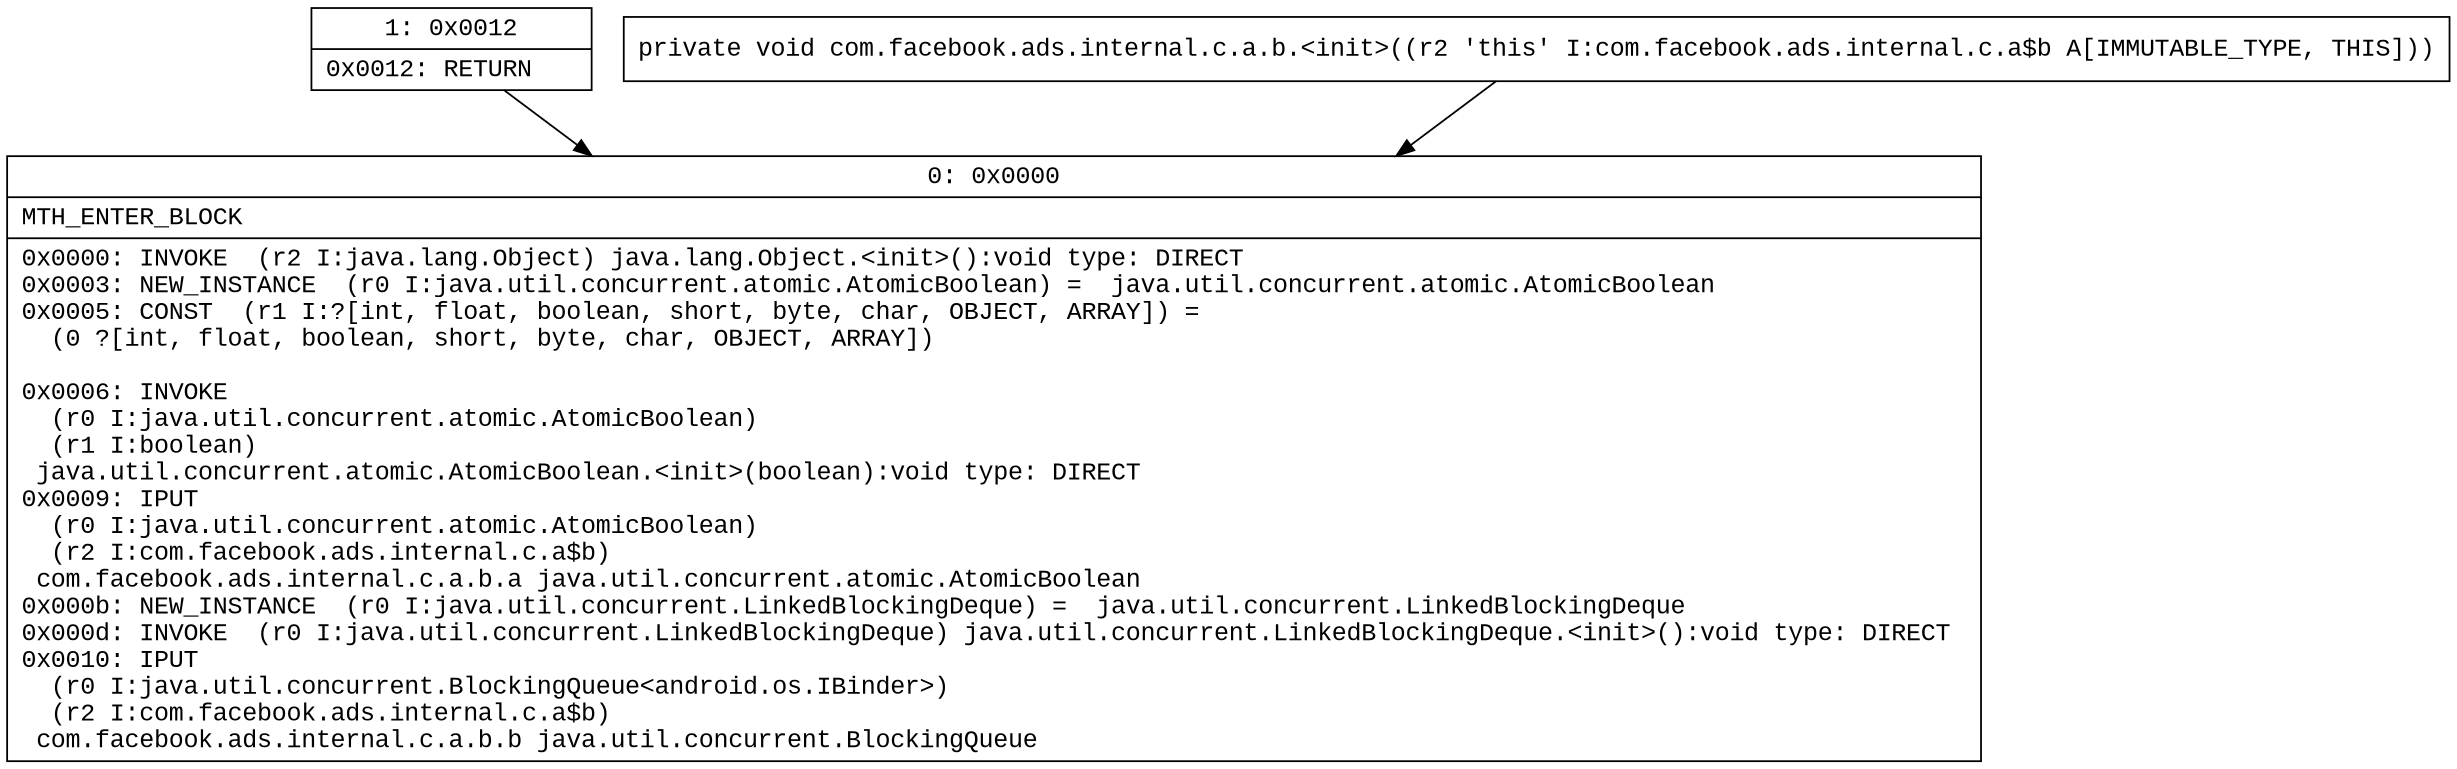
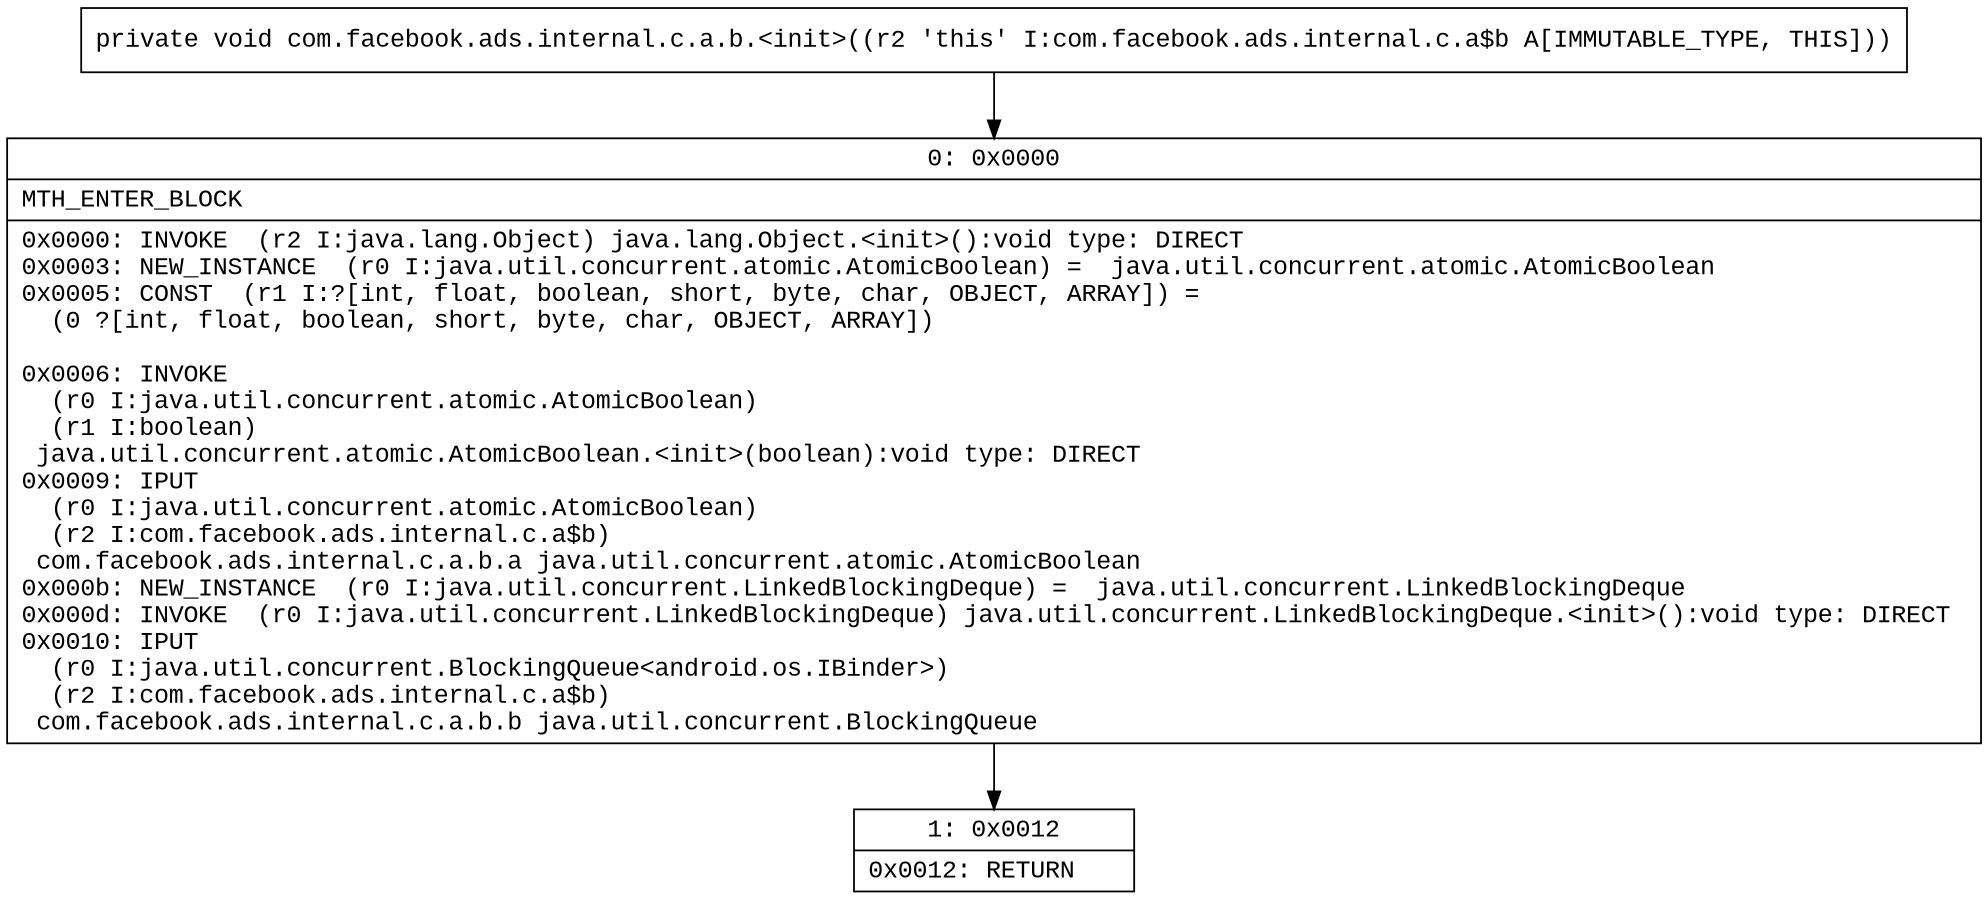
(541, 117) -> (994, 767)
